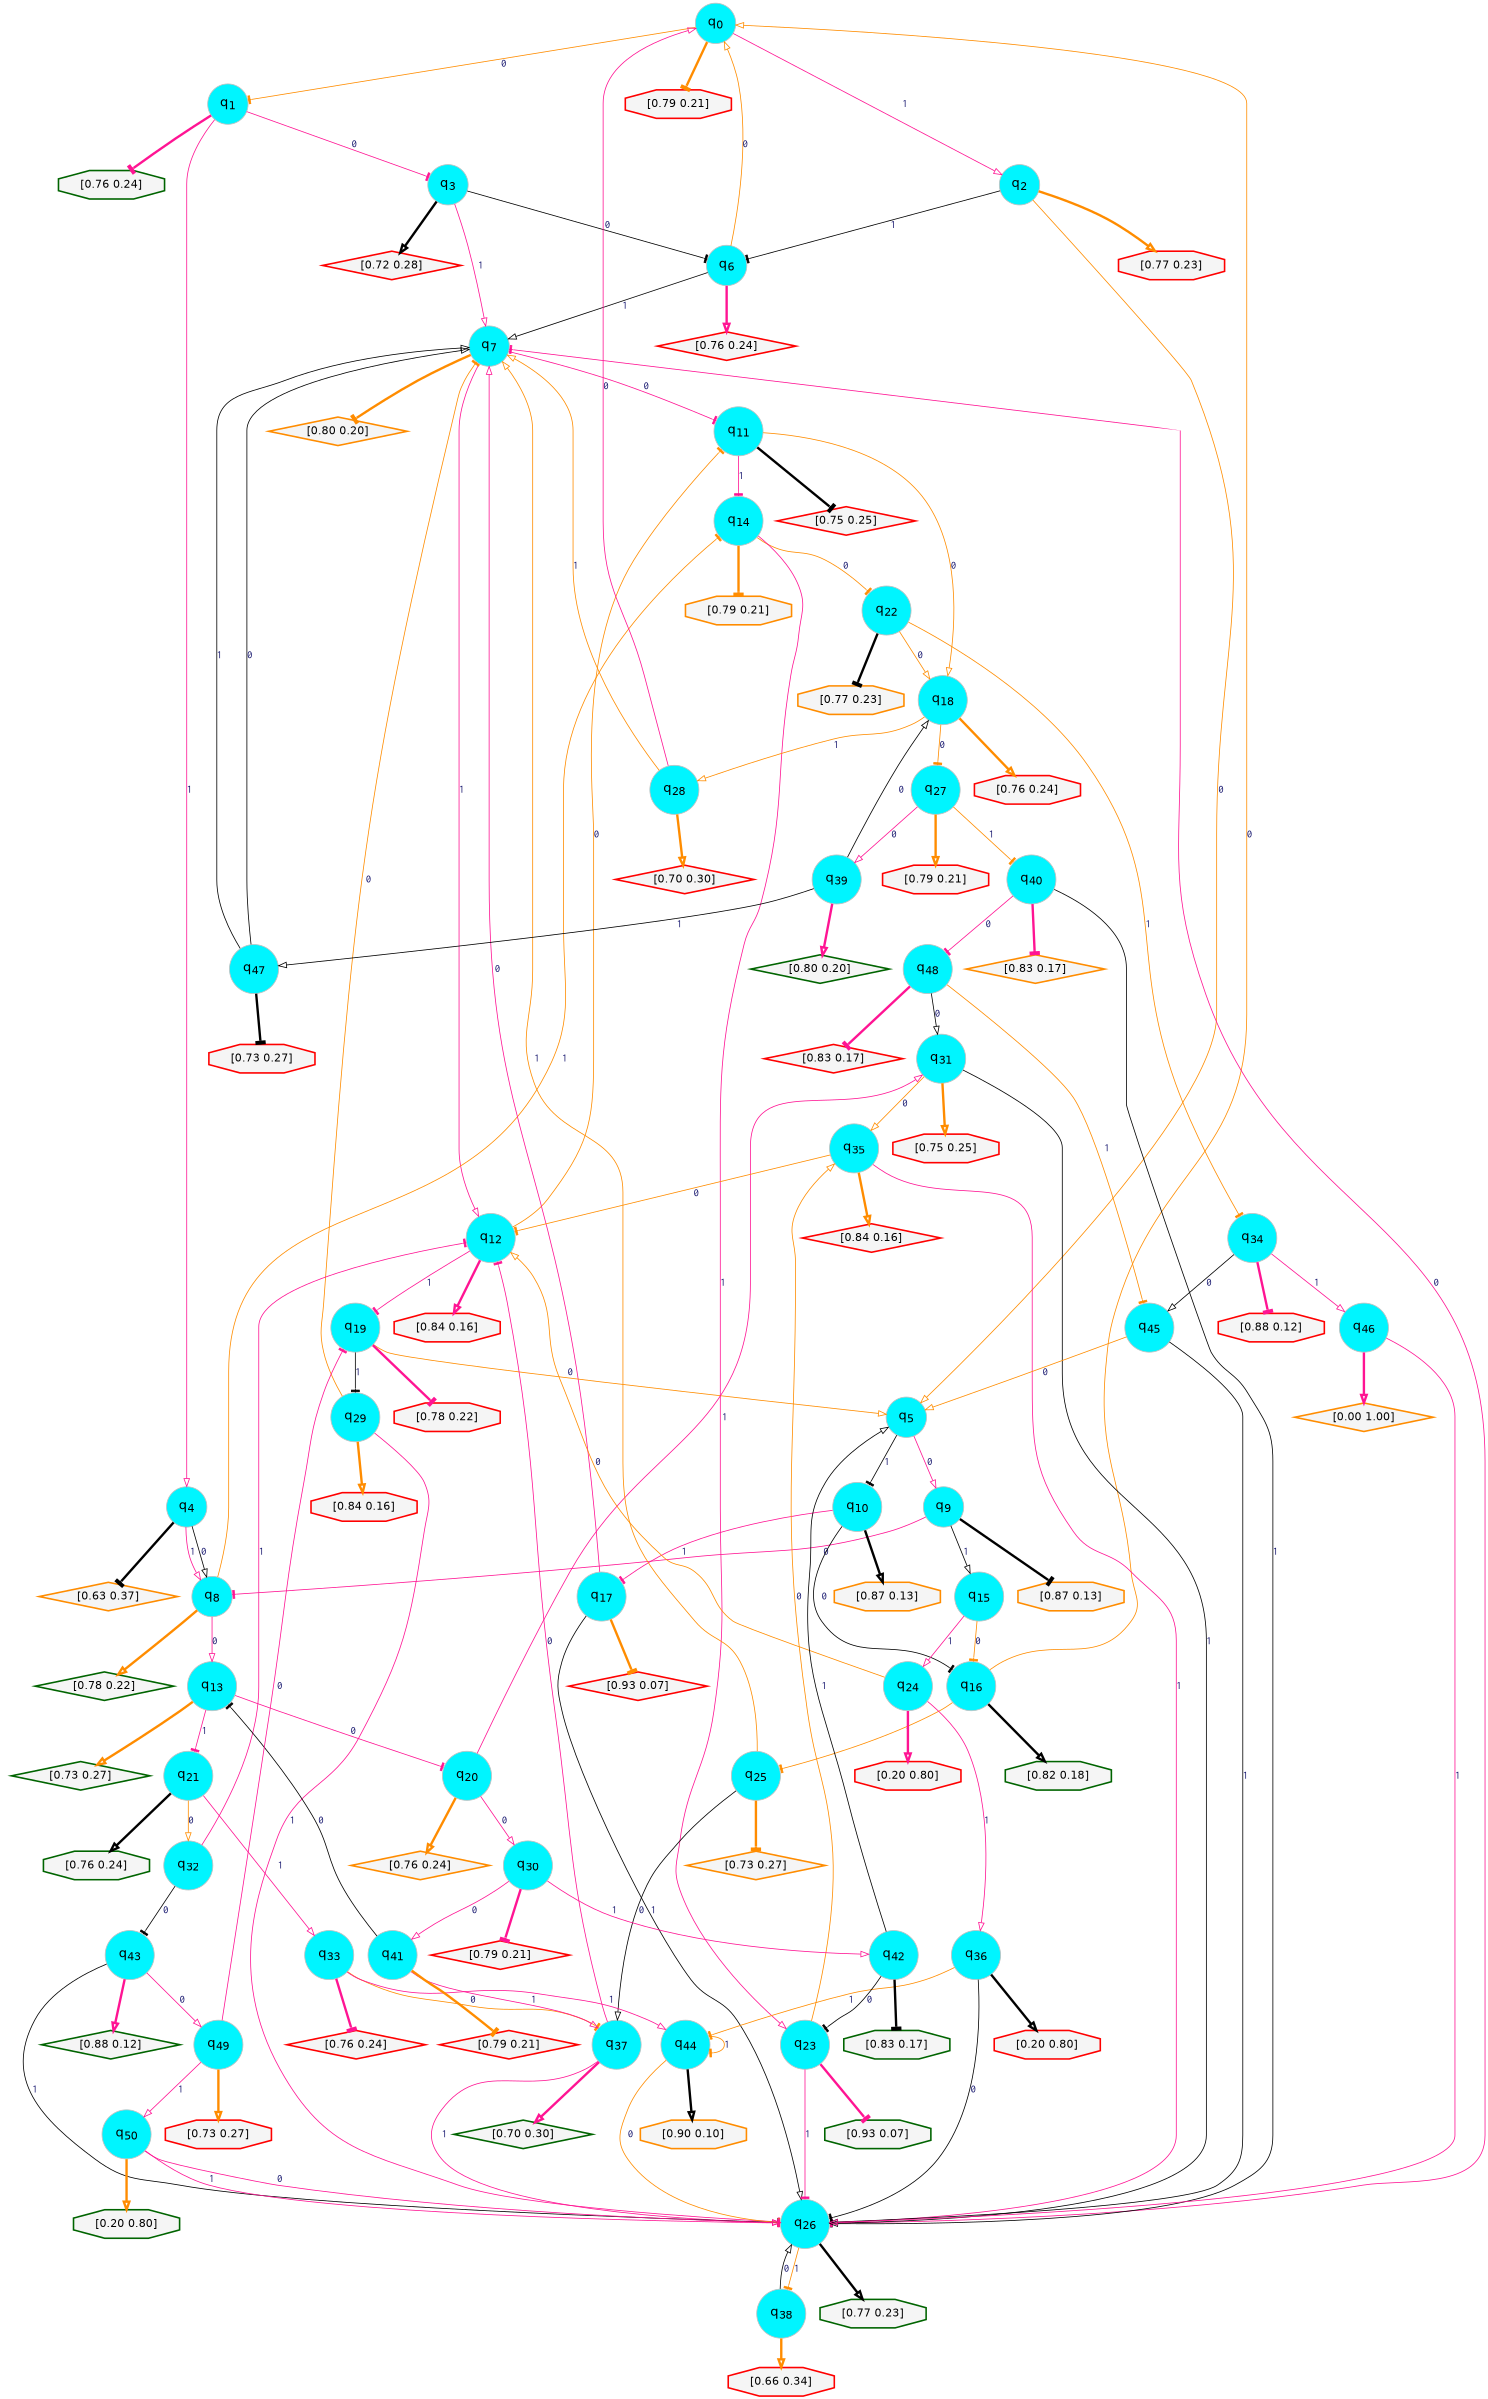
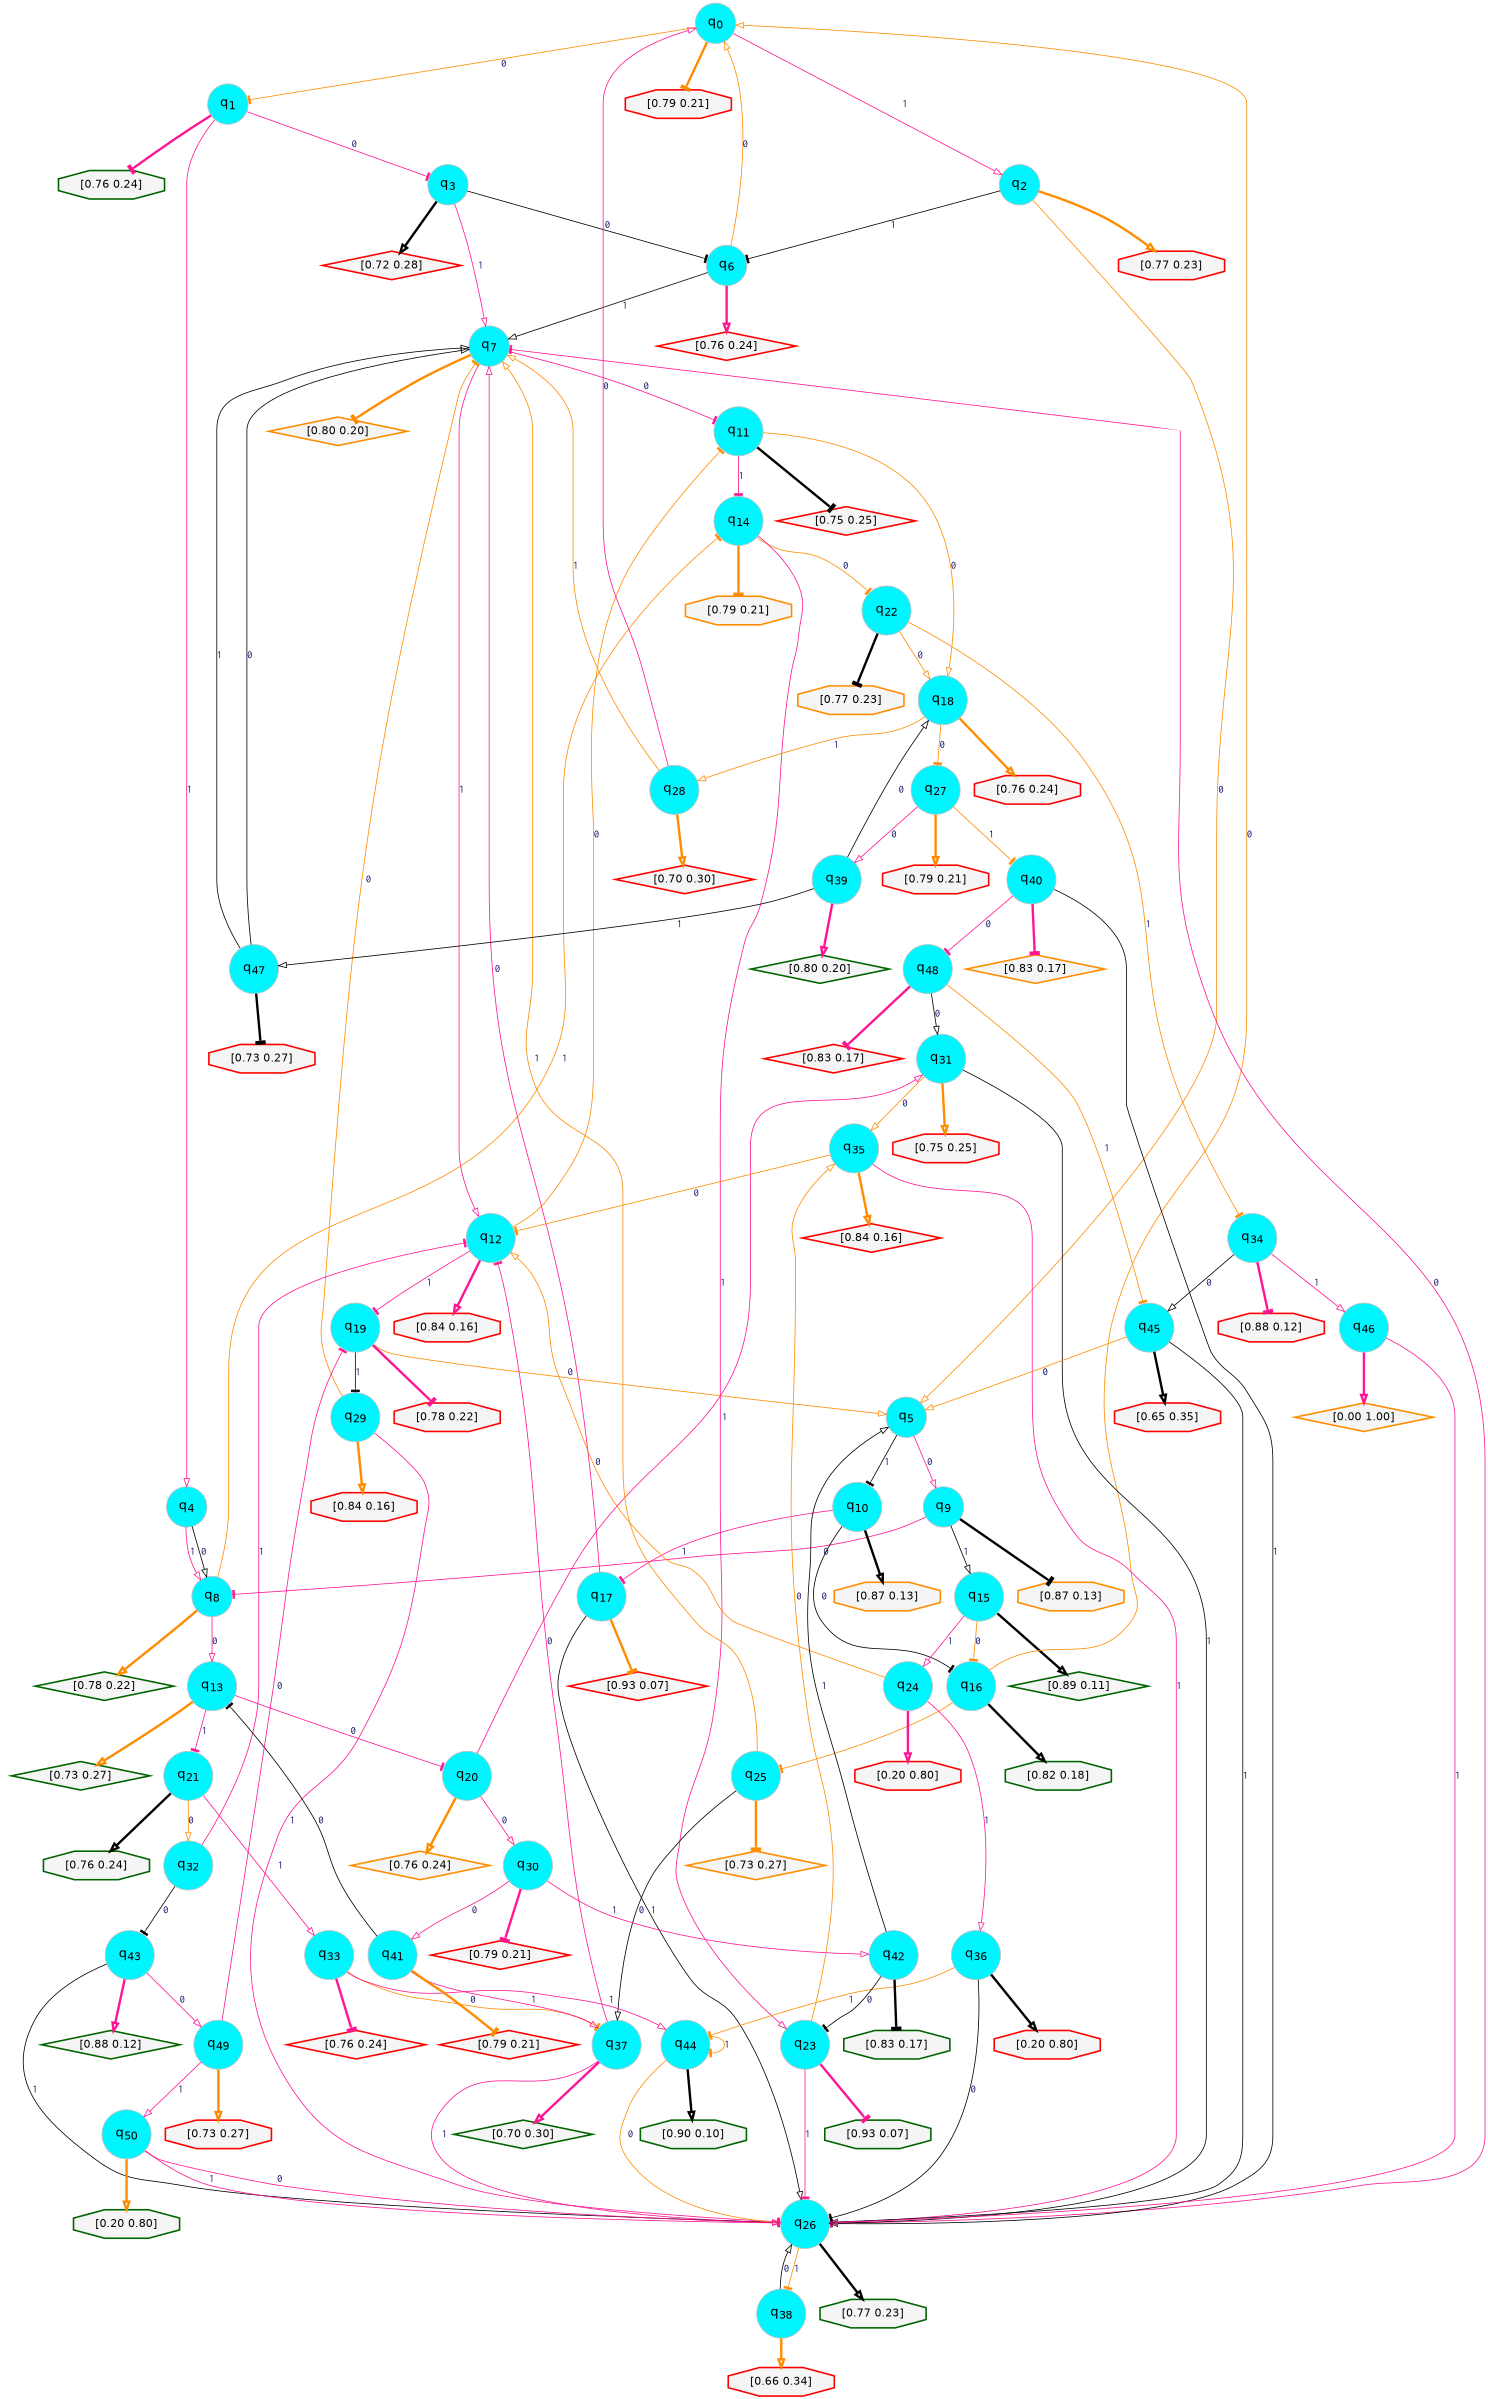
none -> (1168, 1417)
(108, 1597) -> none
none -> (1079, 1686)
(693, 2134) -> (693, 2134)
